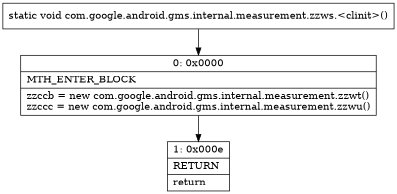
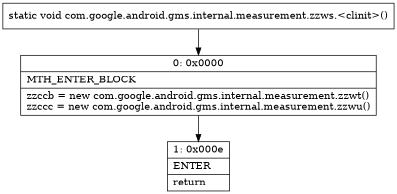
(196, 166) -> (192, 166)
